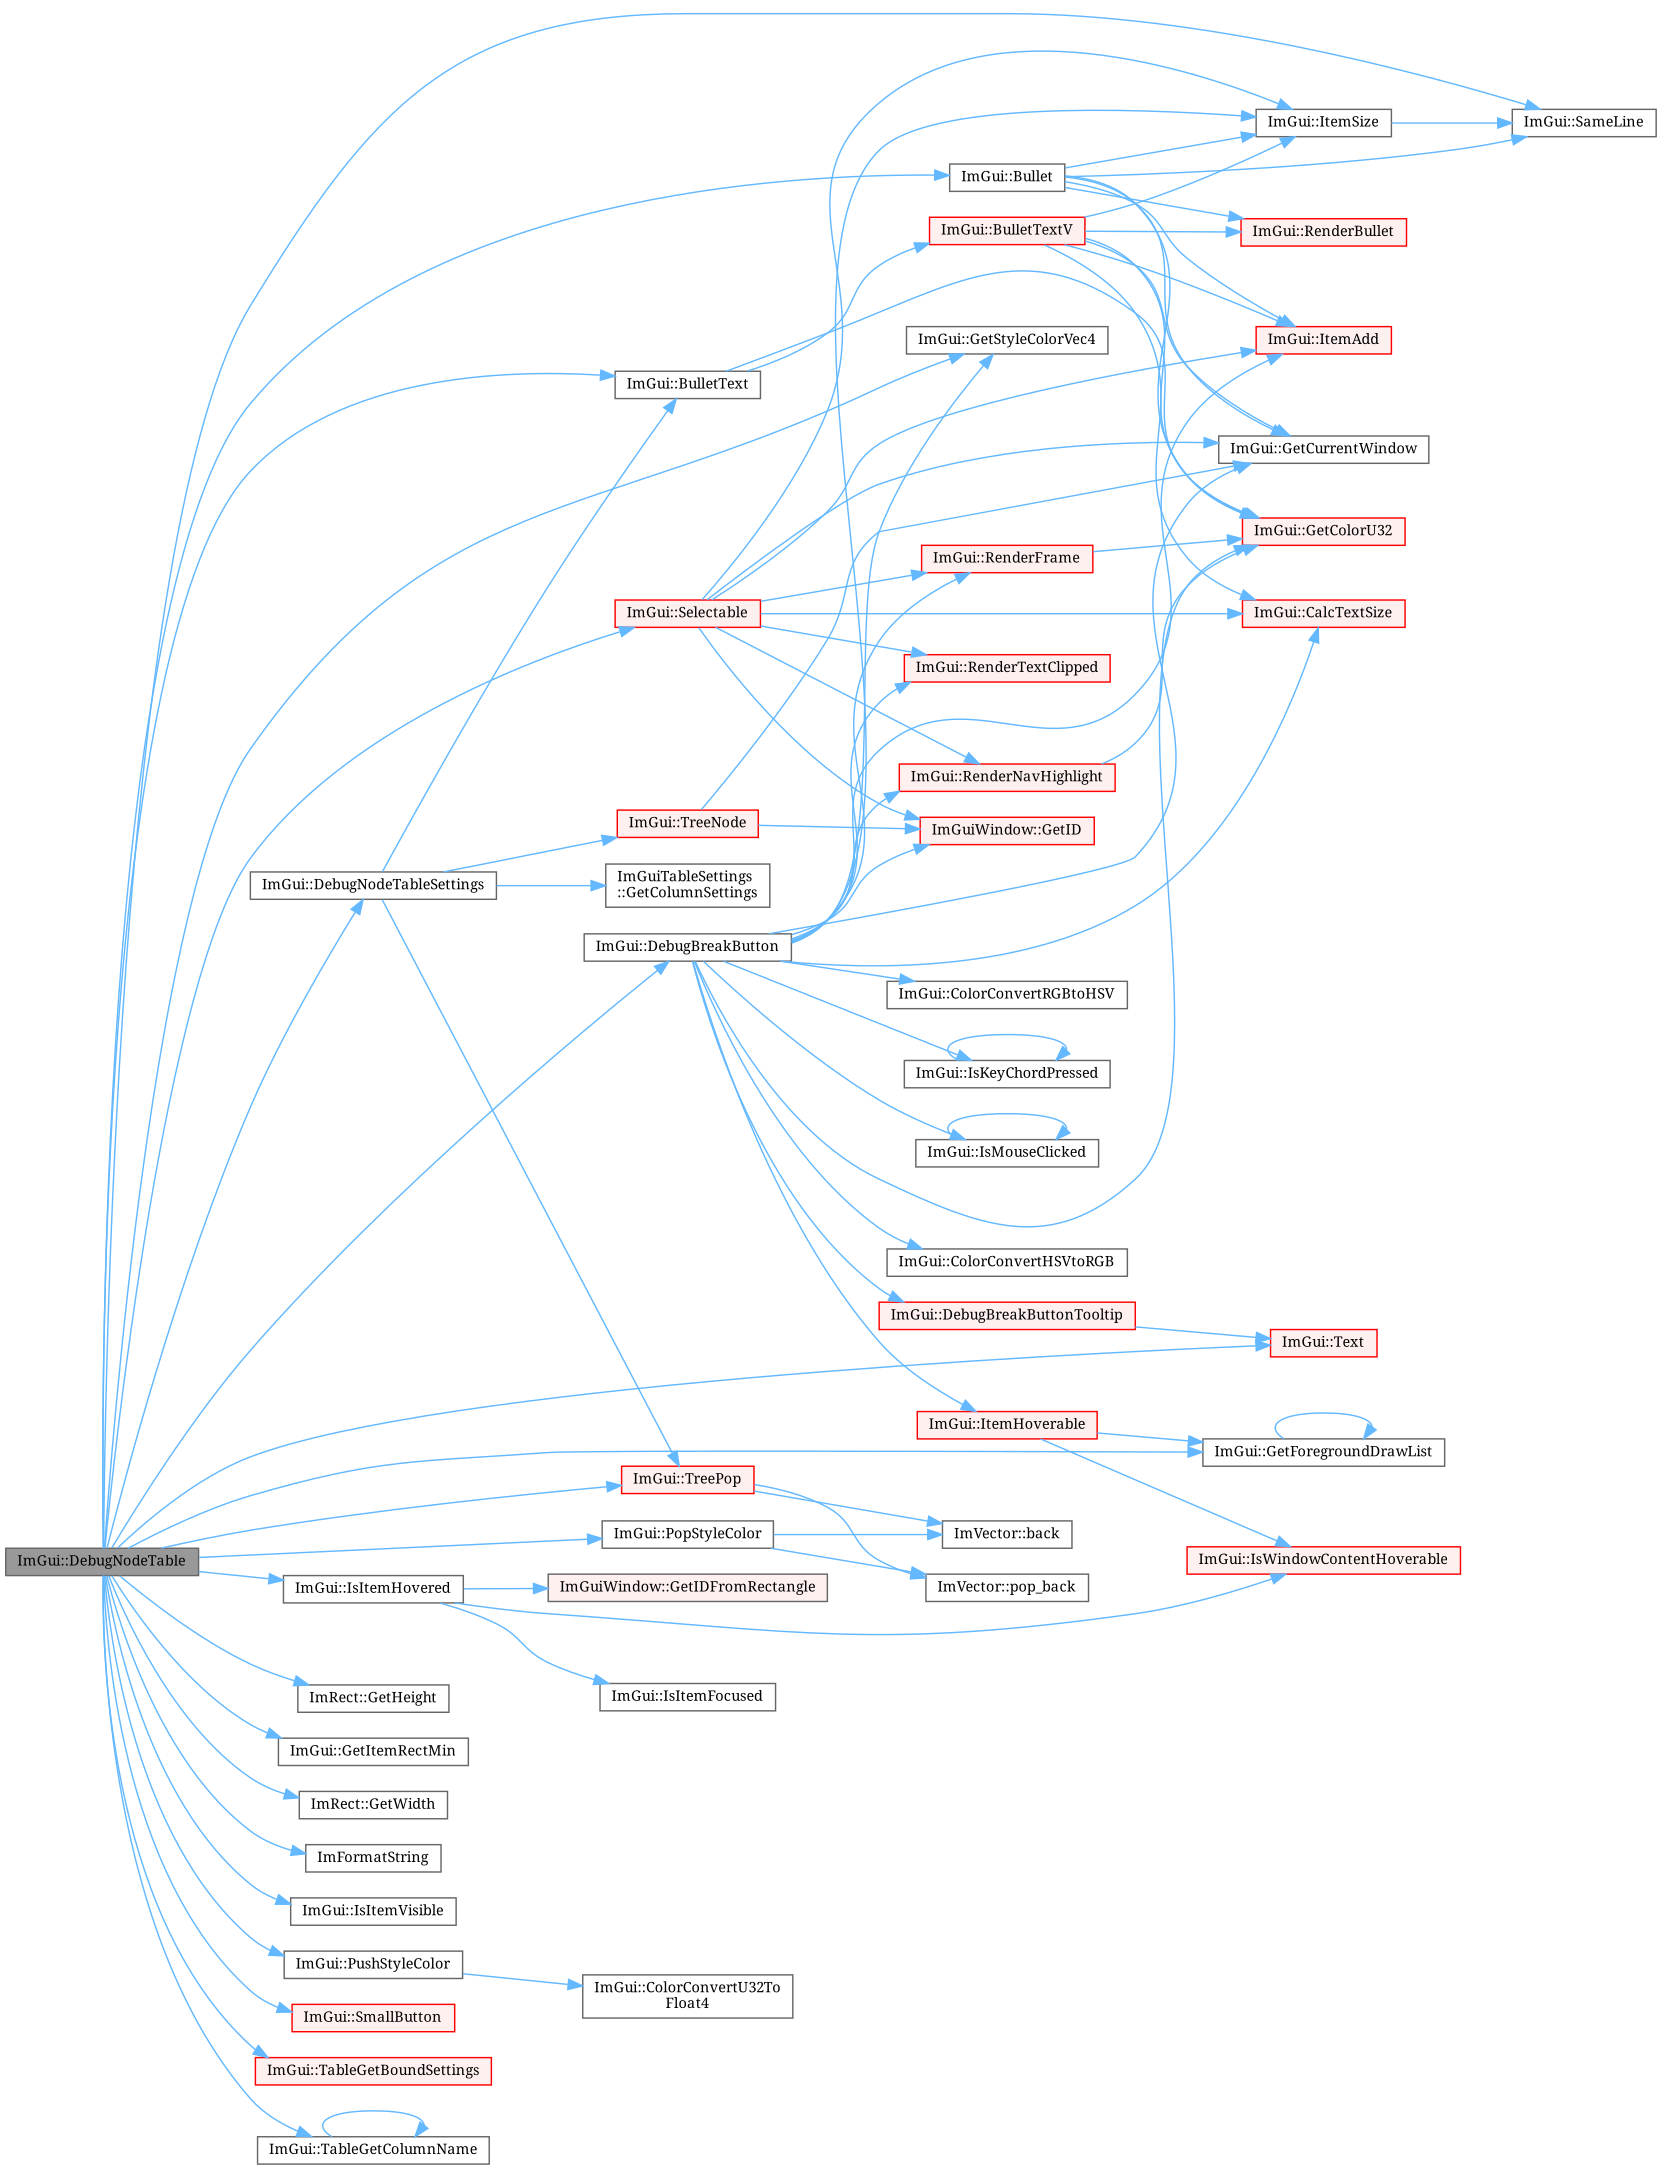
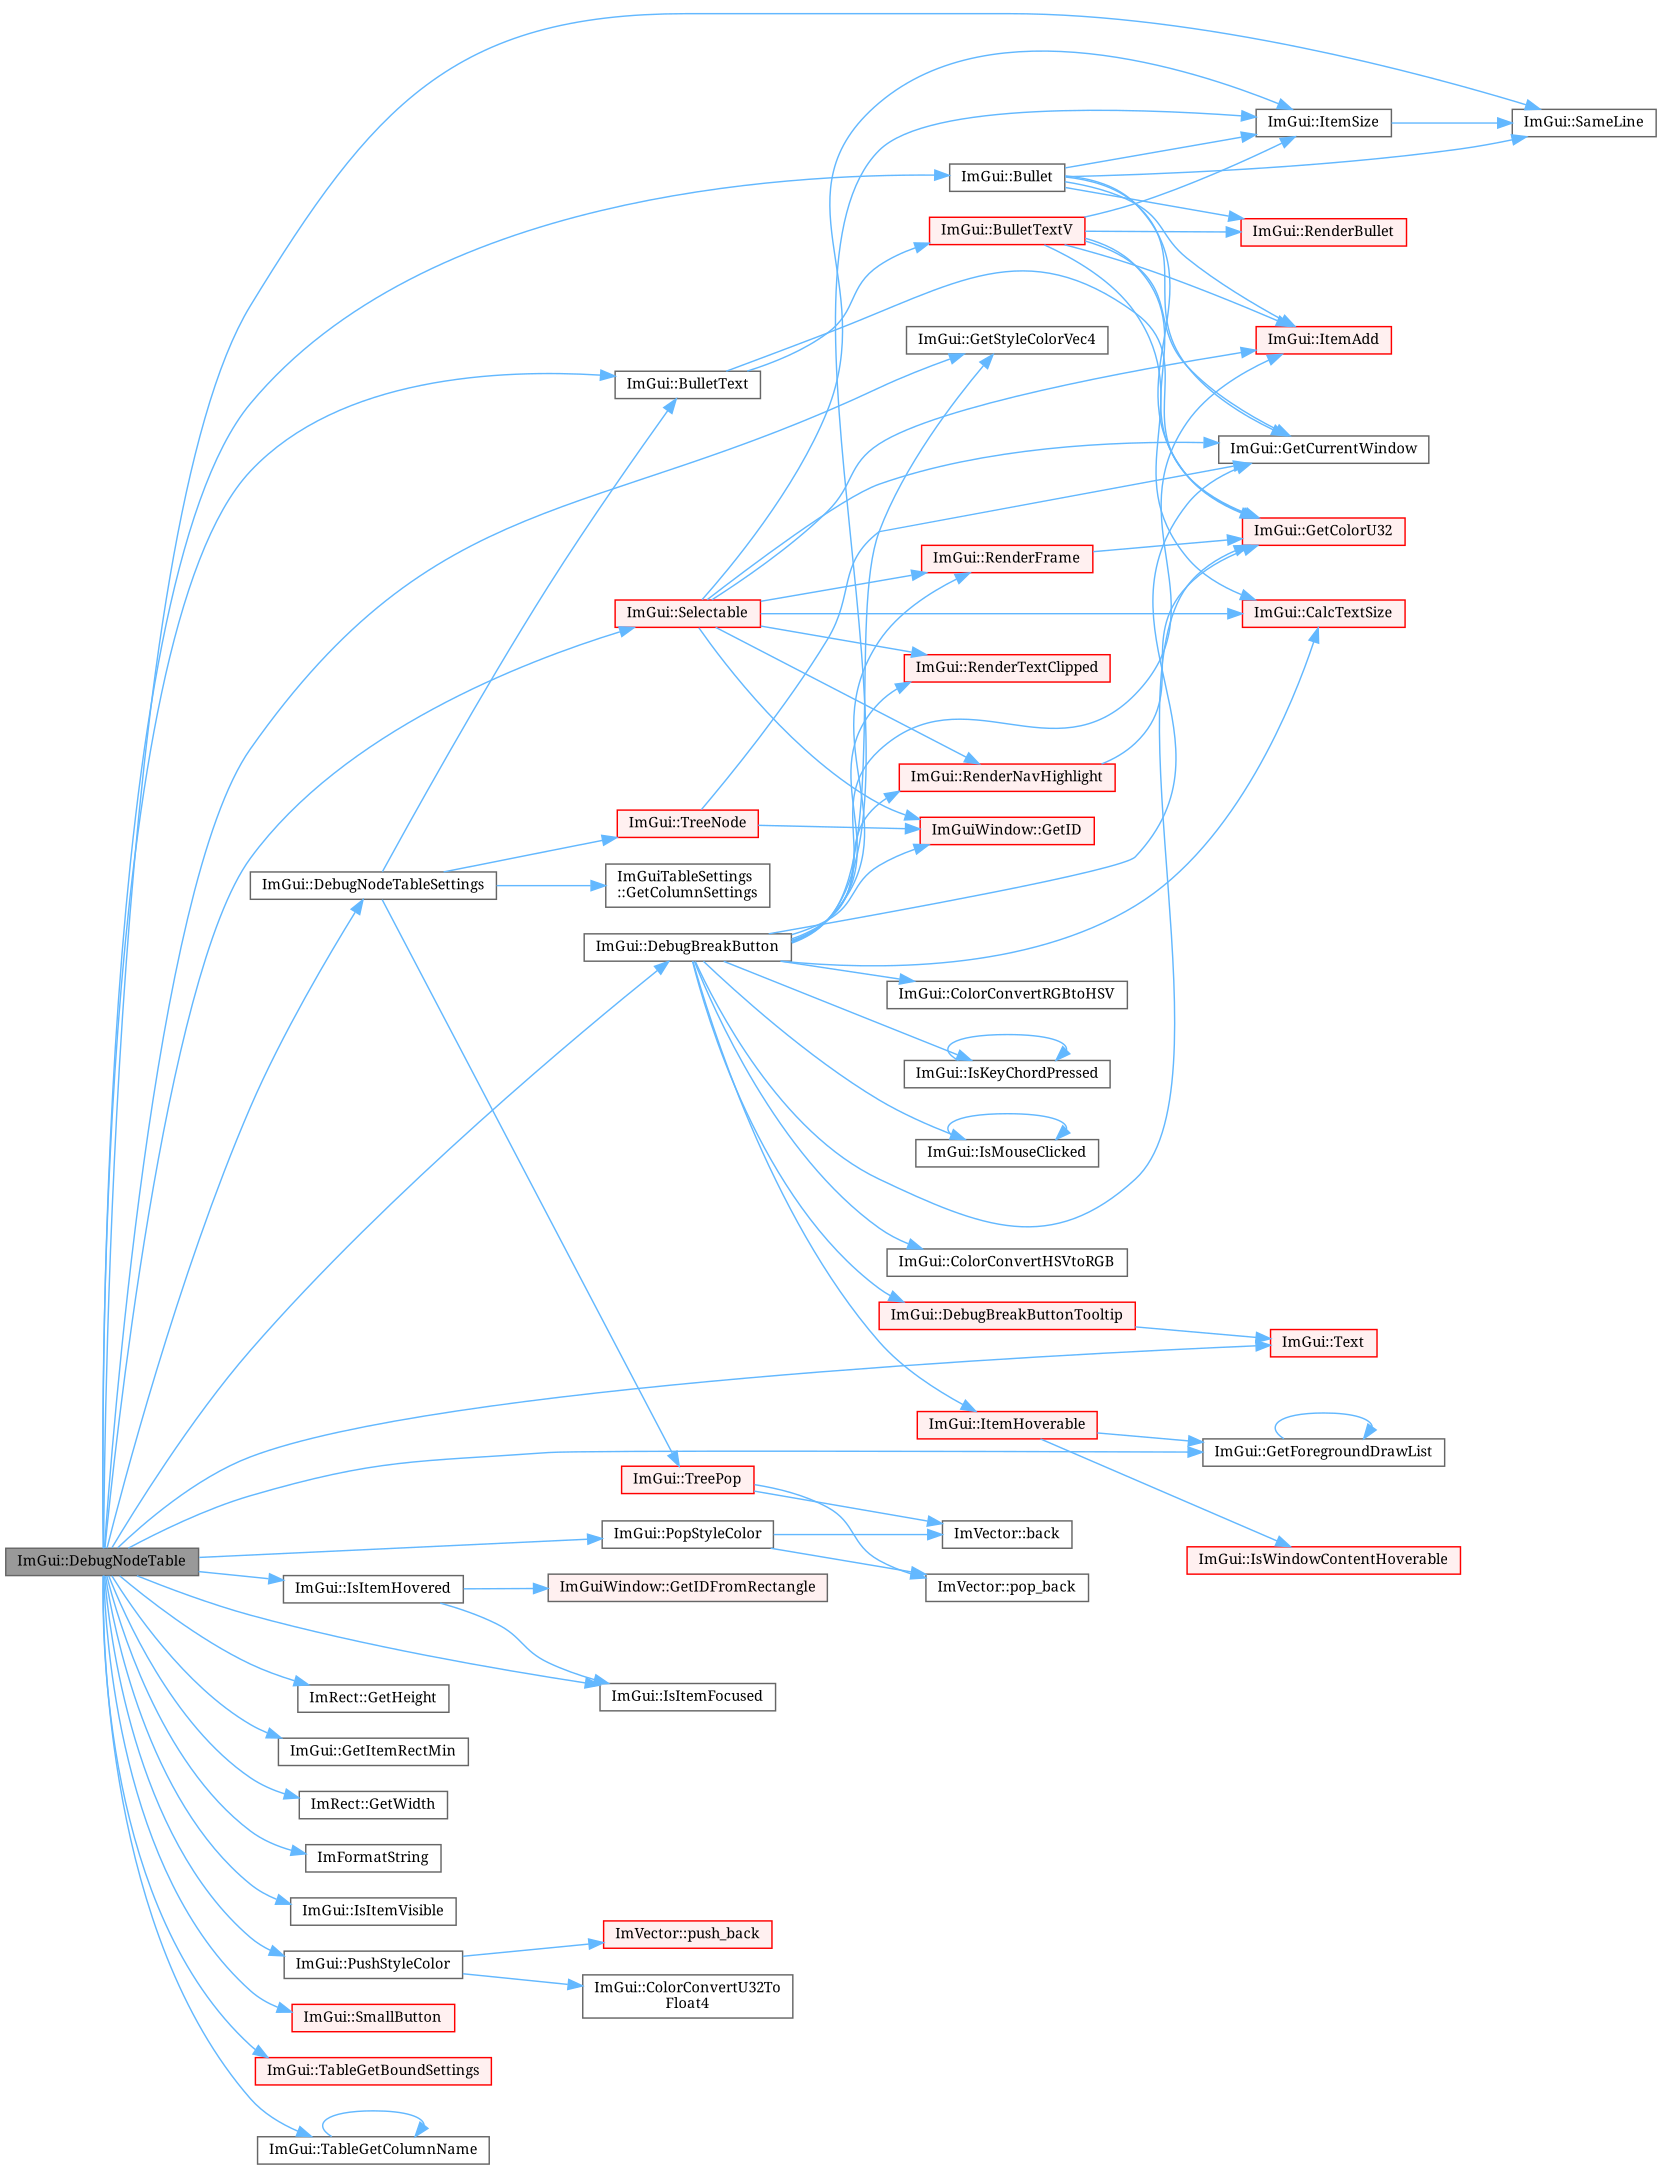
(383, 1511) -> (358, 1641)
(865, 1634) -> none
none -> (688, 1935)
